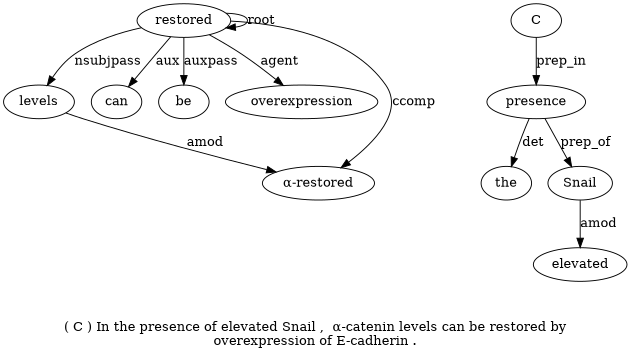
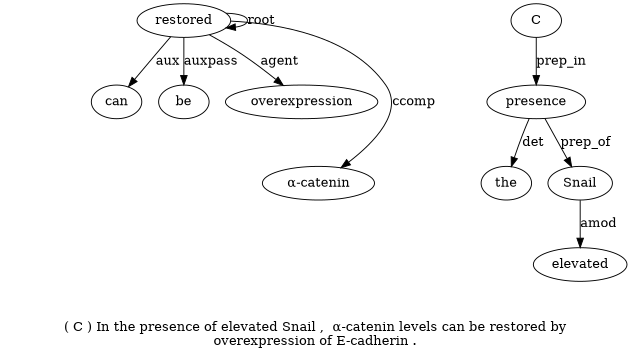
(39, 102) -> none
(318, 183) -> (318, 183)
